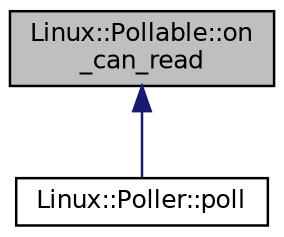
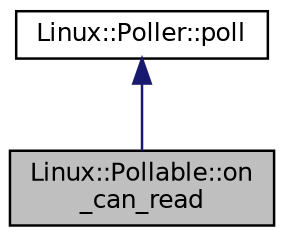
(142, 145) -> (142, 117)
